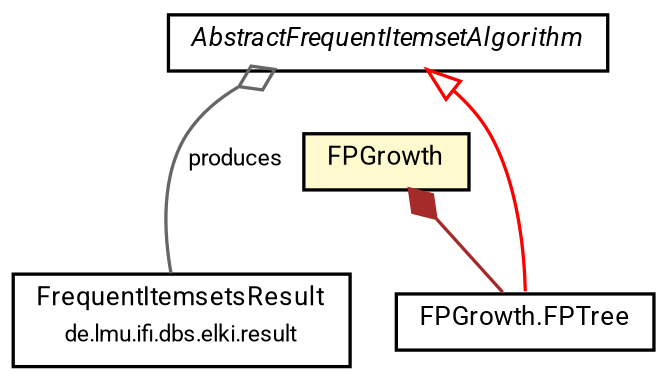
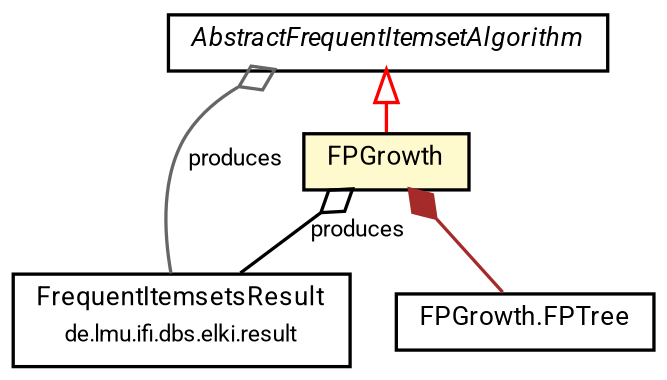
(510, 183) -> (386, 117)
none -> (280, 243)
